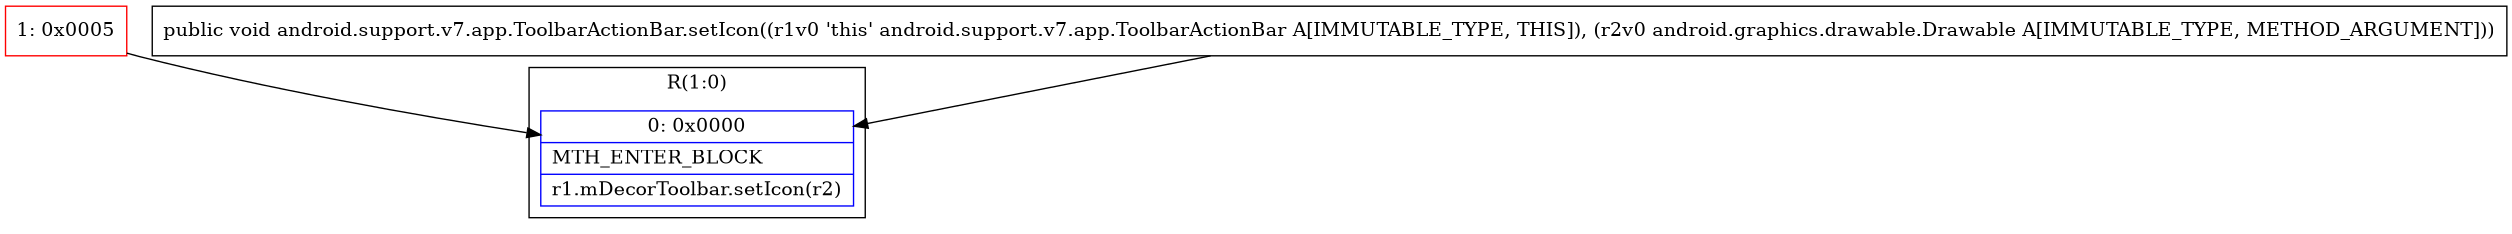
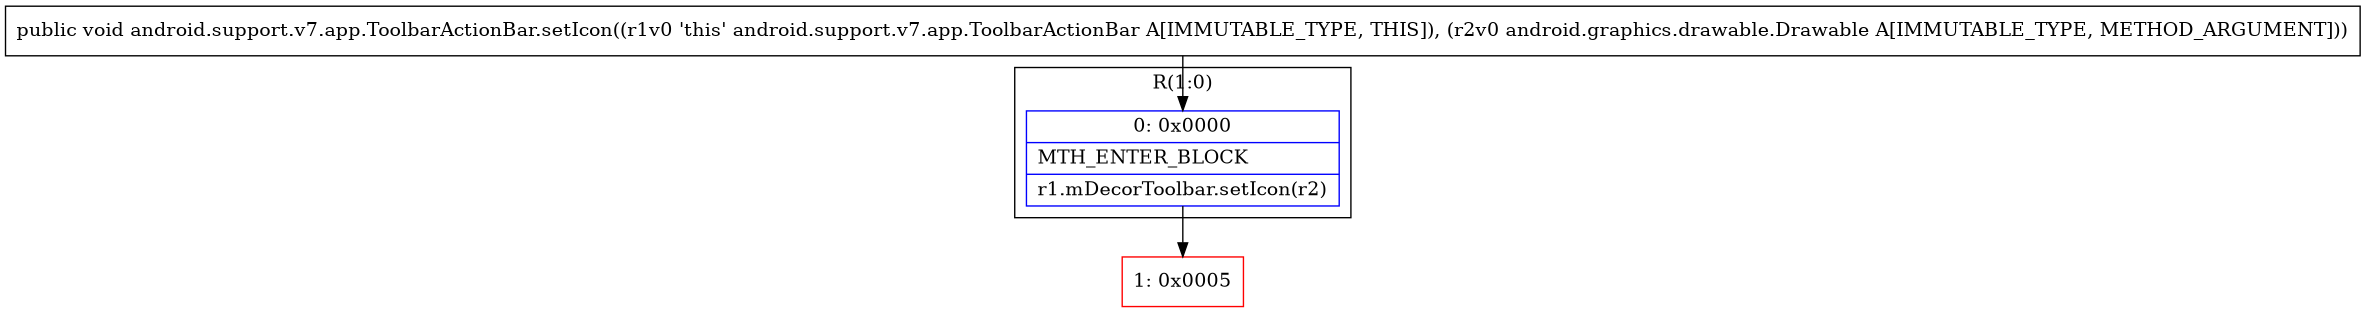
(326, 98) -> (1183, 226)
